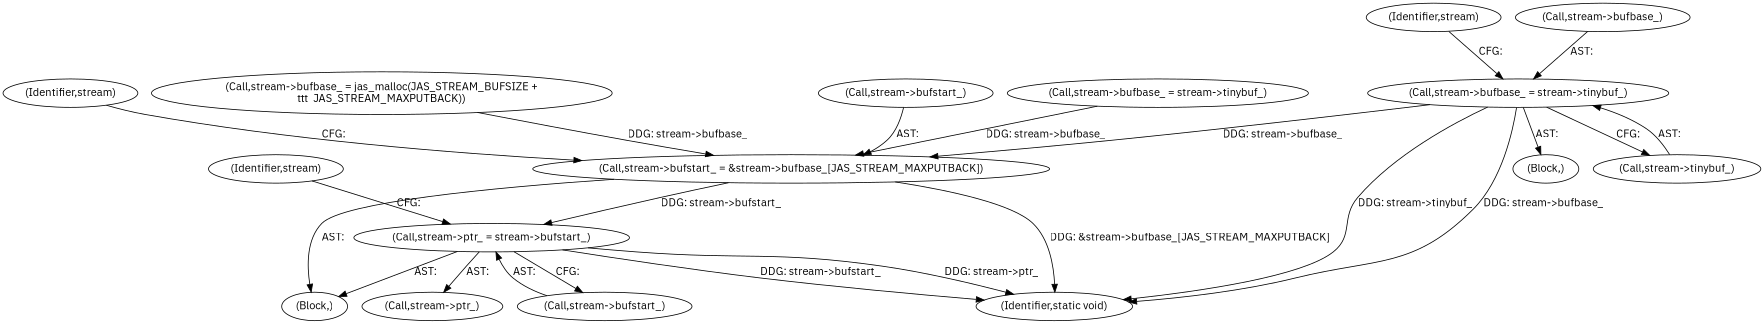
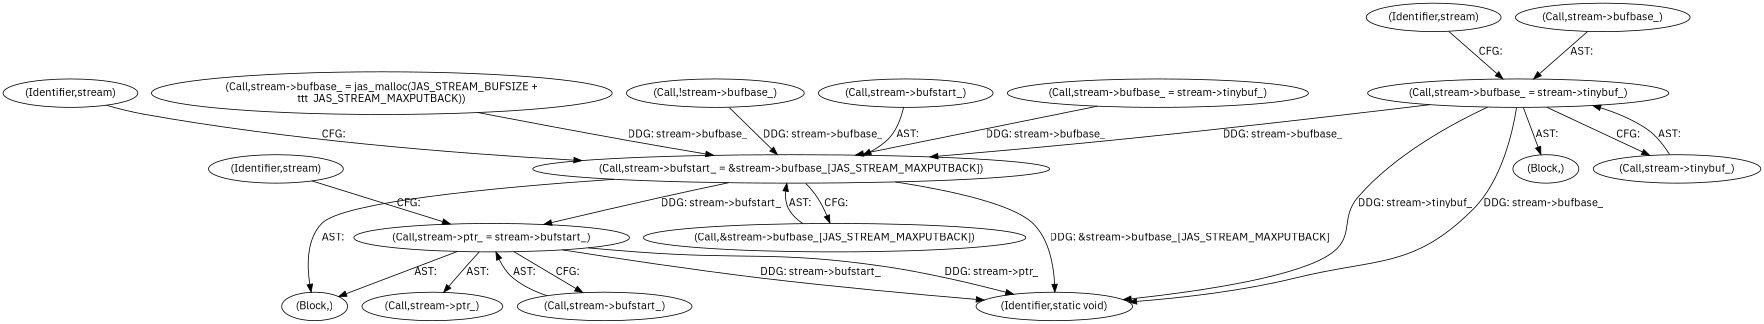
none -> (715, 93)
none -> (835, 238)
